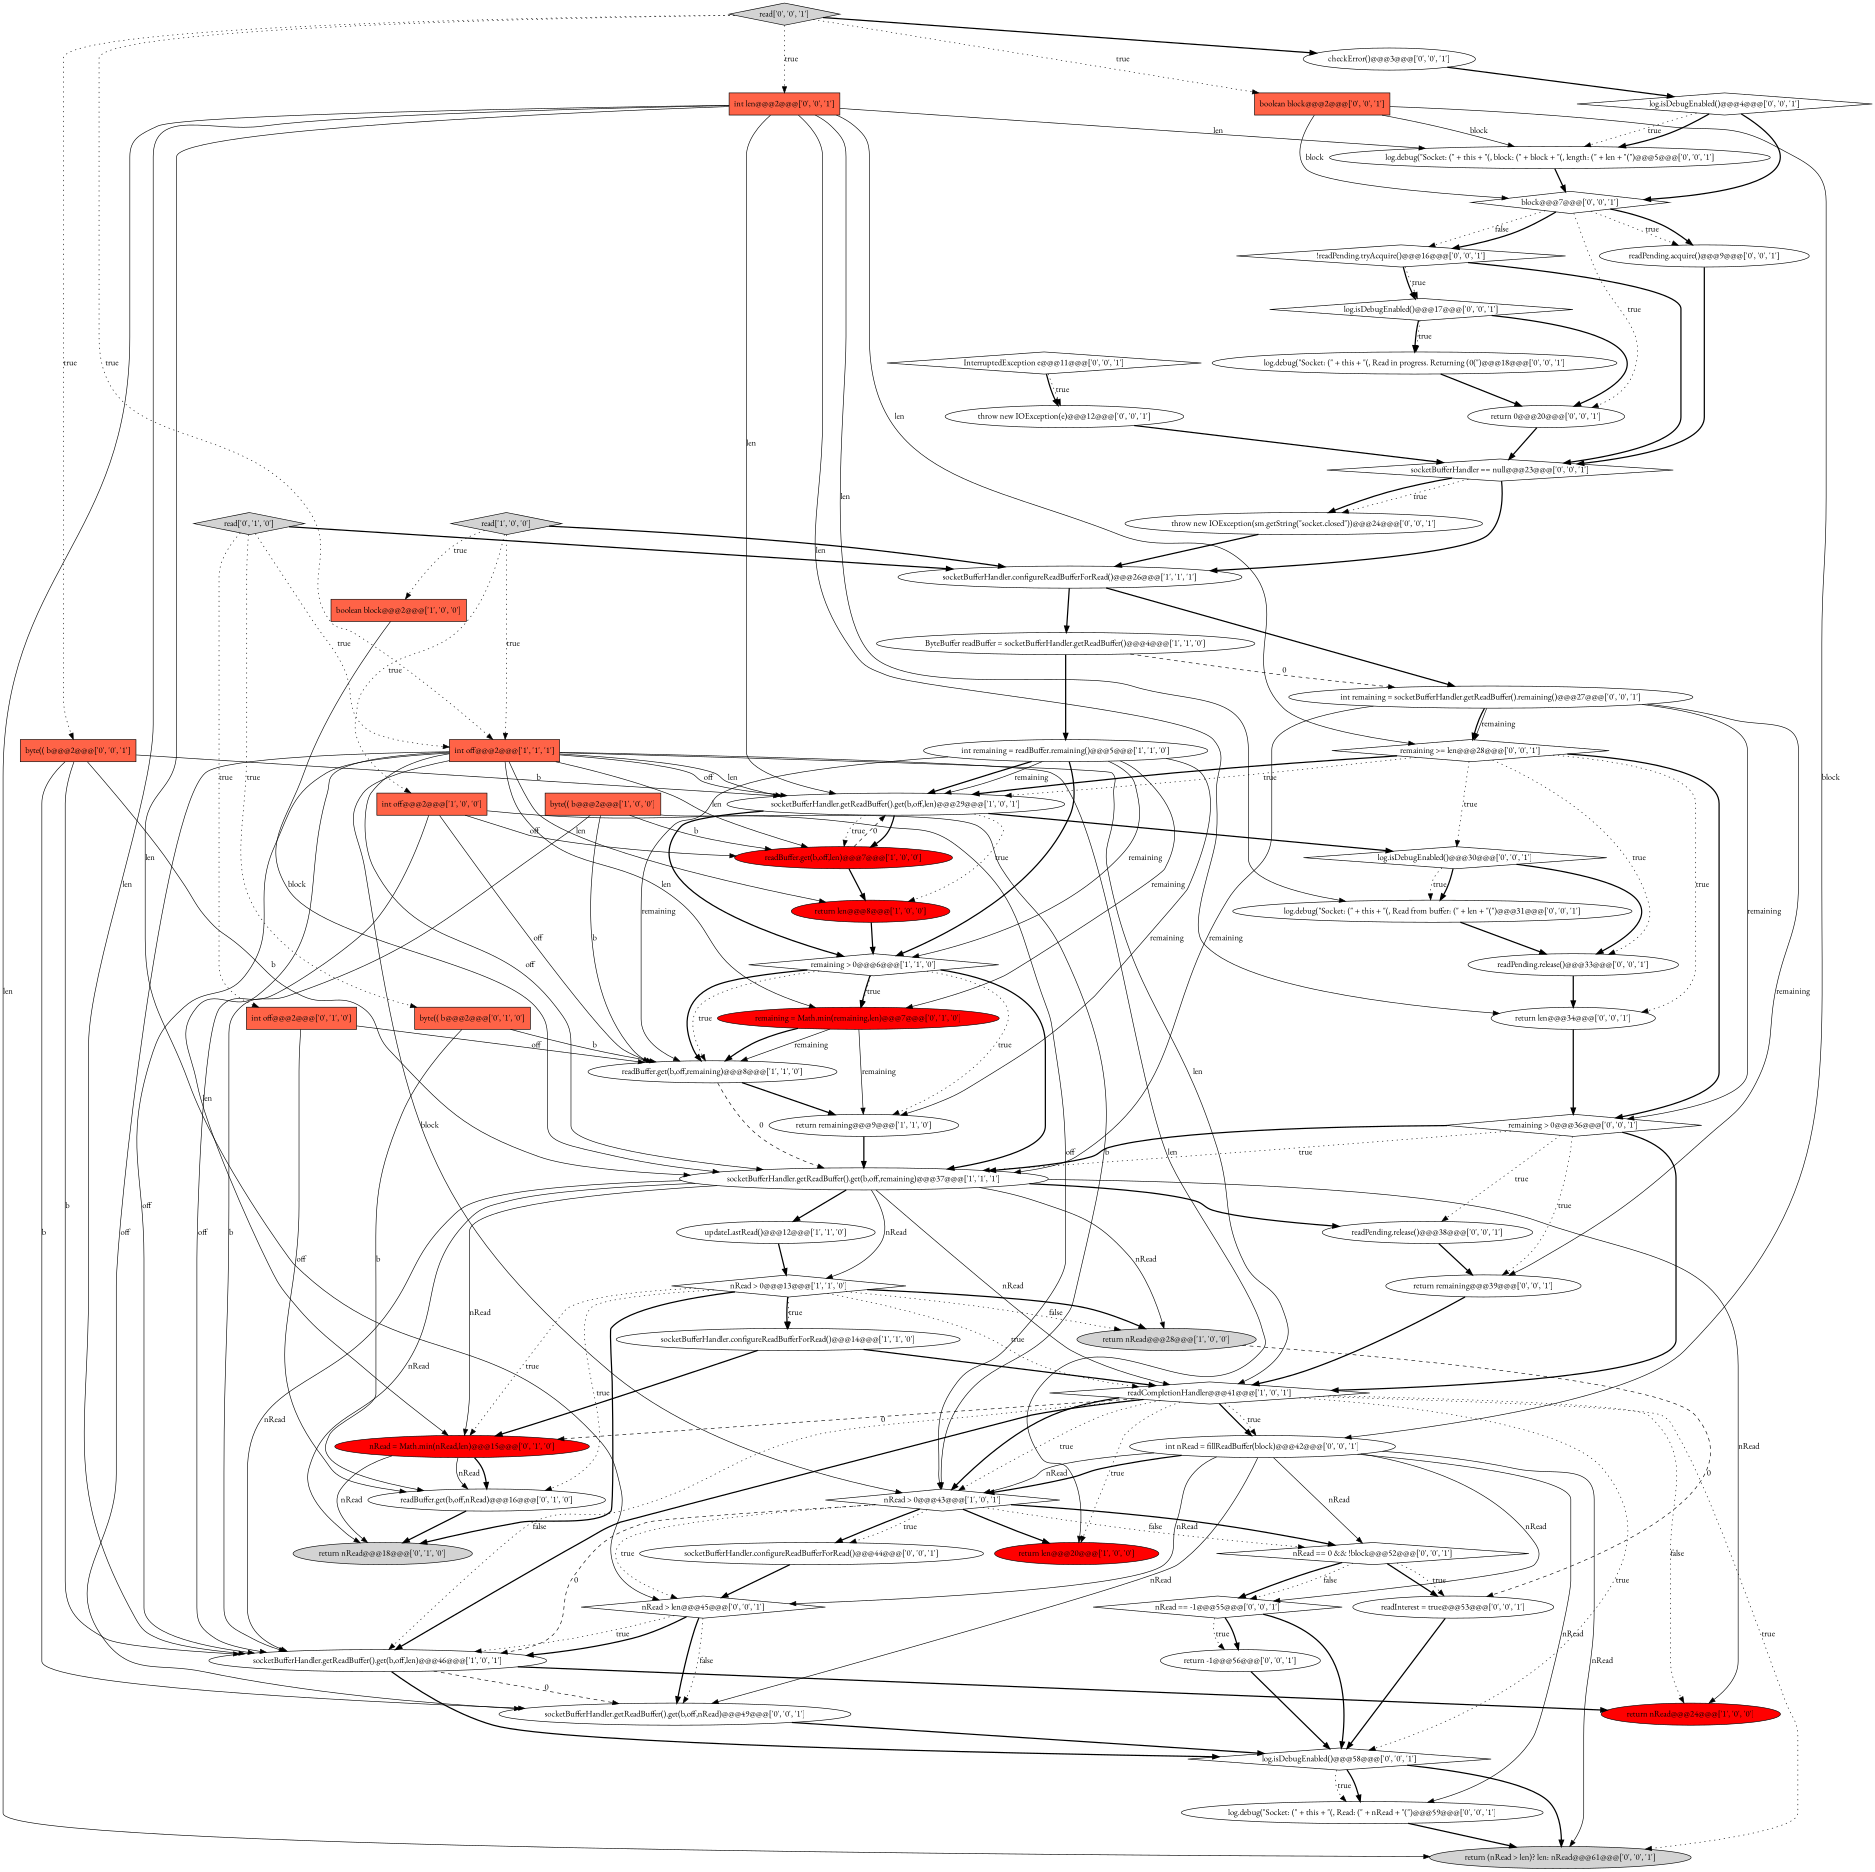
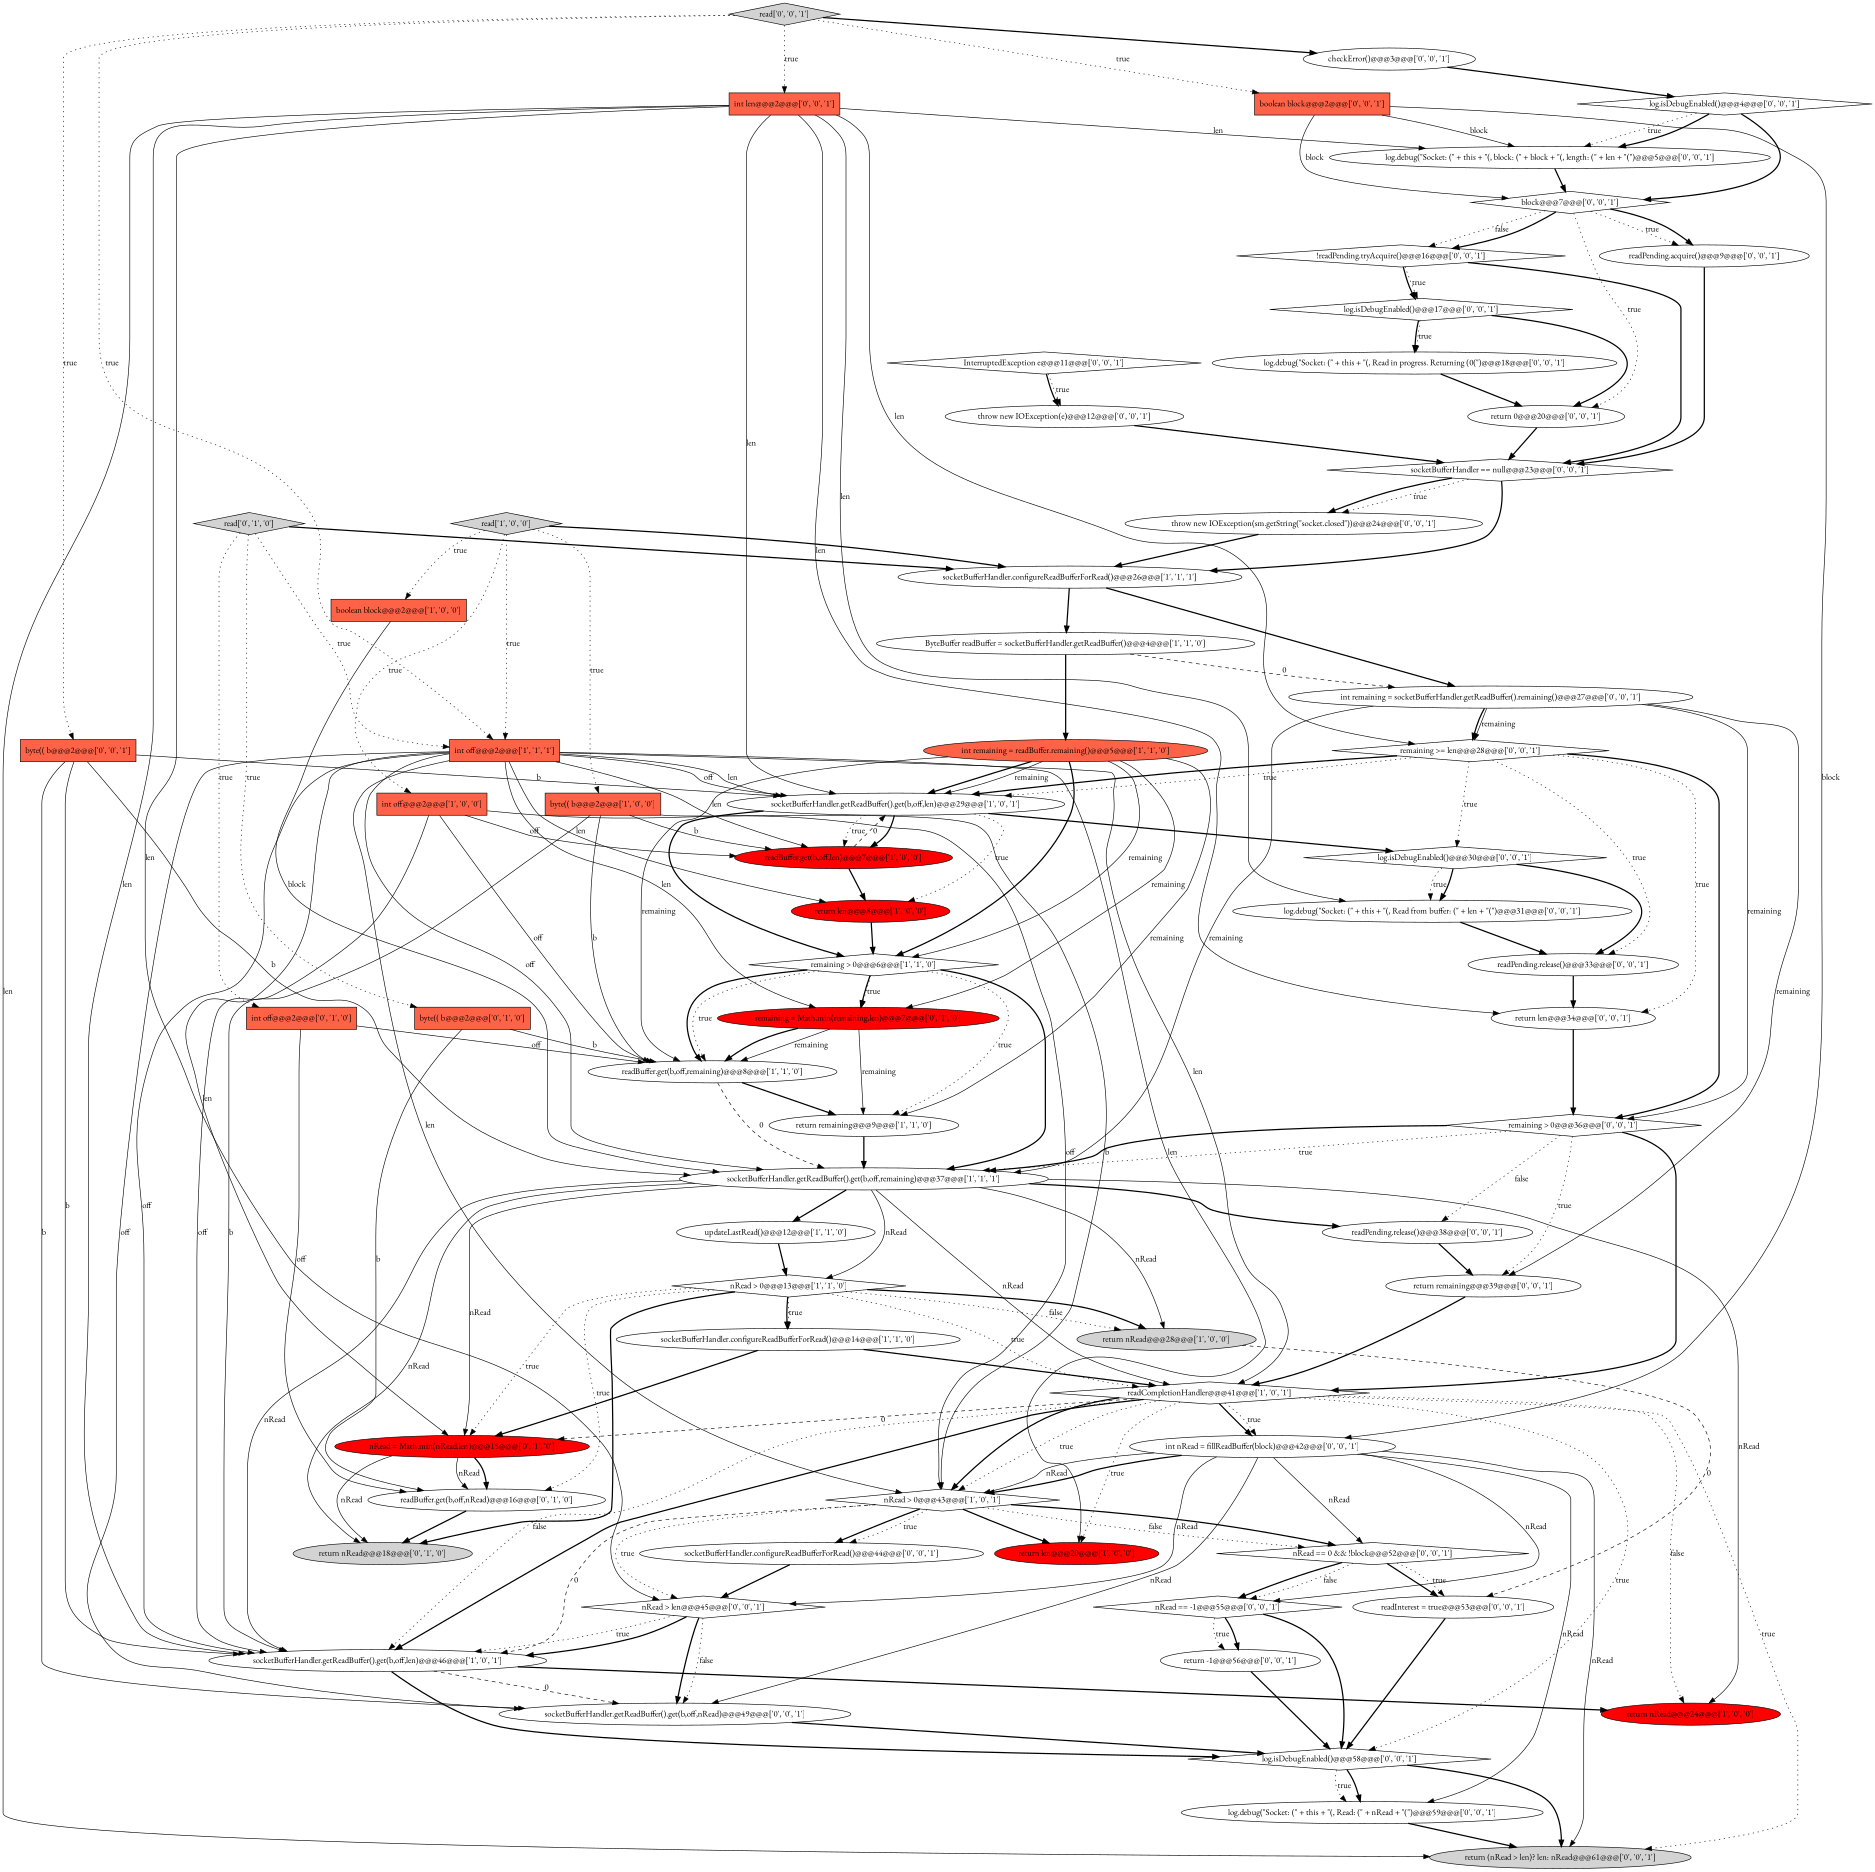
none -> (590, 643)
(1066, 751) -> (1066, 751)
(430, 1125) -> (430, 1125)
(1522, 1179) -> (1522, 1179)
